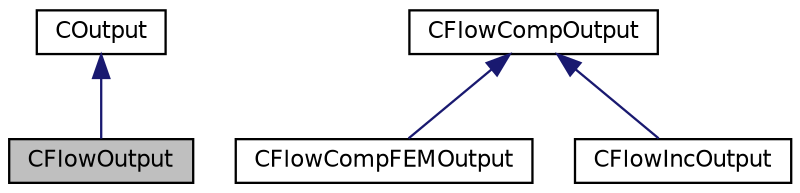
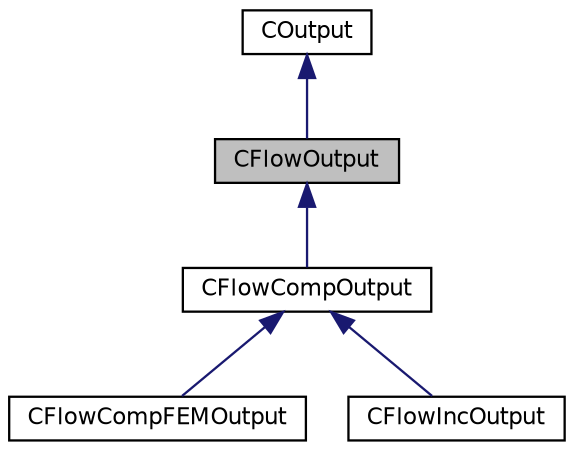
none -> (307, 237)
